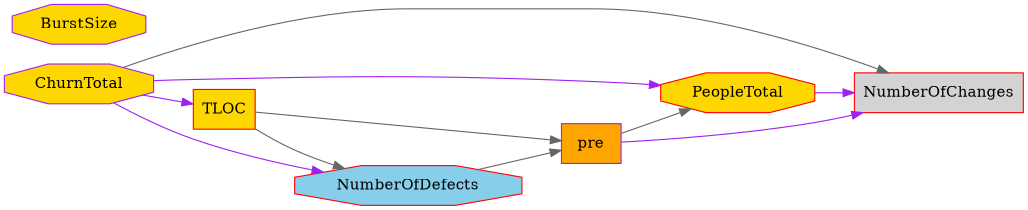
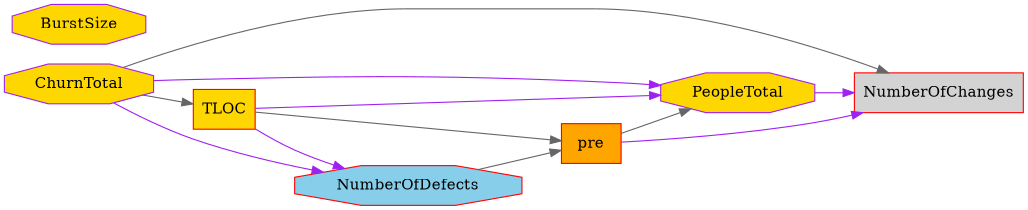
(738, 93) -> (738, 93)
(162, 99) -> (162, 99)
none -> (452, 102)
(591, 144) -> (591, 144)
(294, 150) -> (294, 150)
